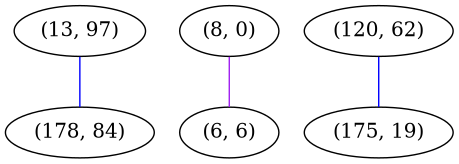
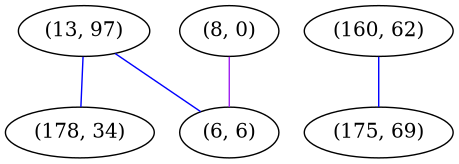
(379, 31) -> (379, 31)
none -> (158, 83)
(80, 133) -> (80, 133)
(379, 133) -> (379, 133)
